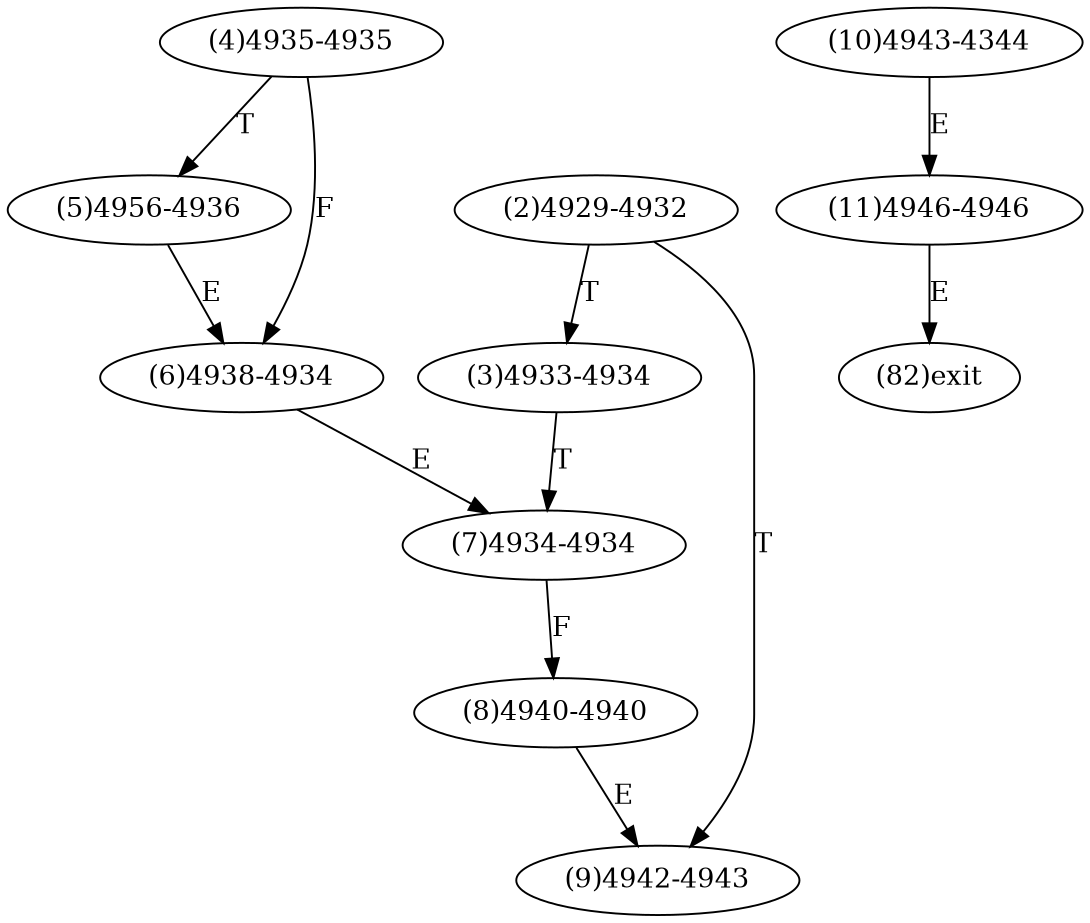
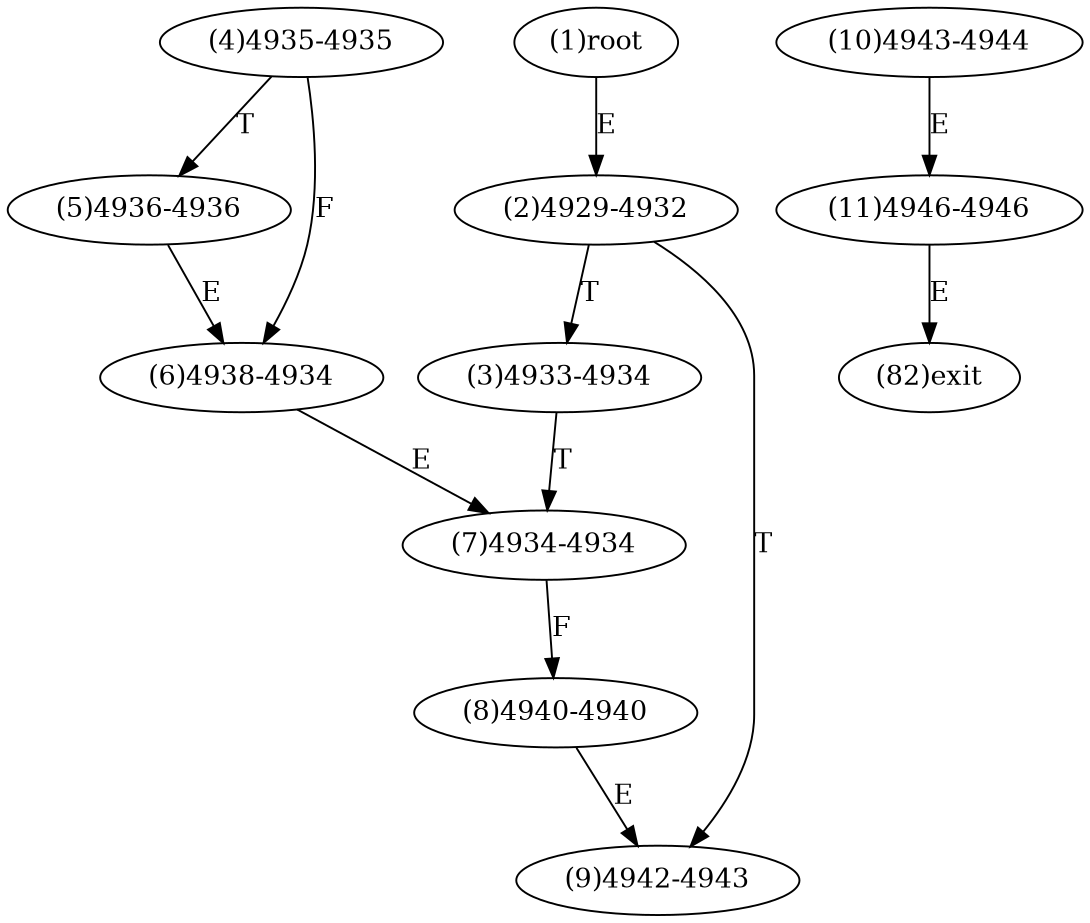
none -> (596, 42)
(929, 42) -> (929, 42)
(149, 210) -> (149, 210)
